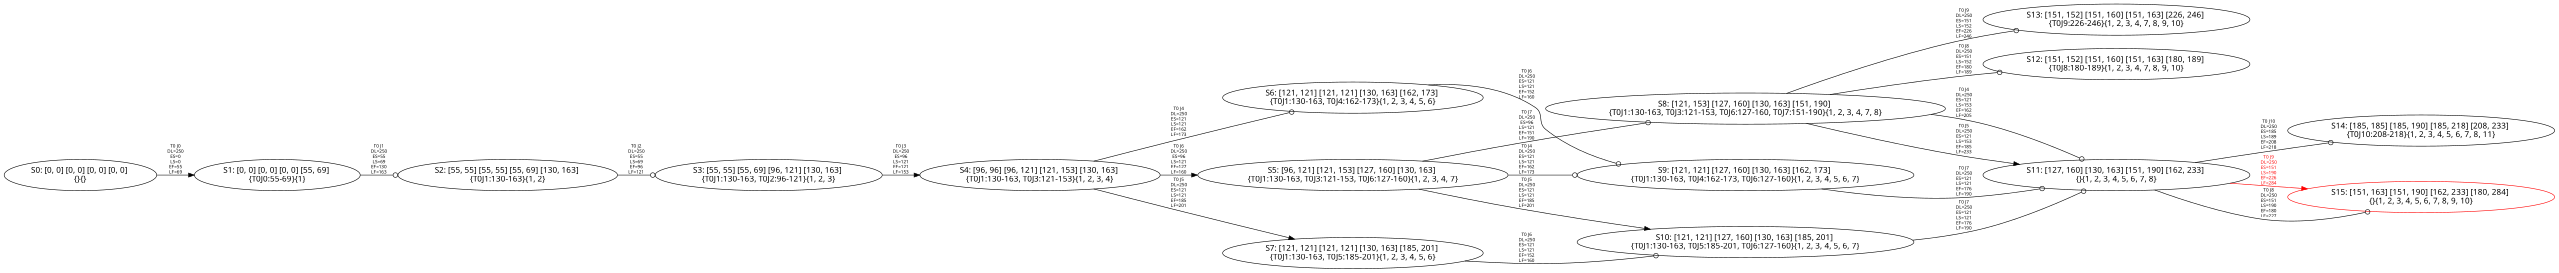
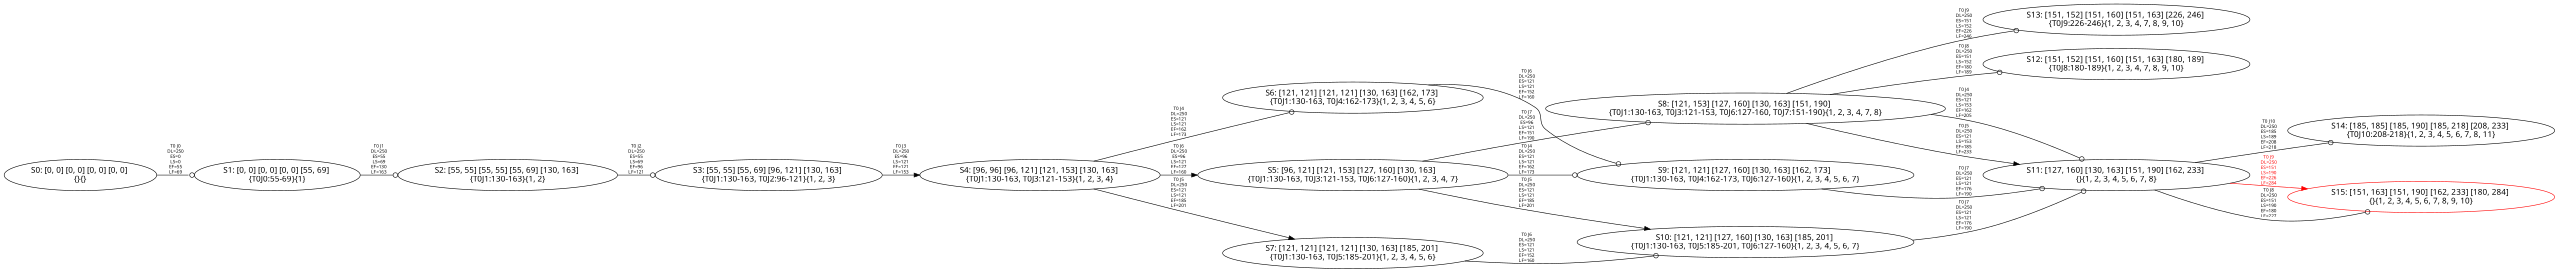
(173, 175) -> (173, 175)
